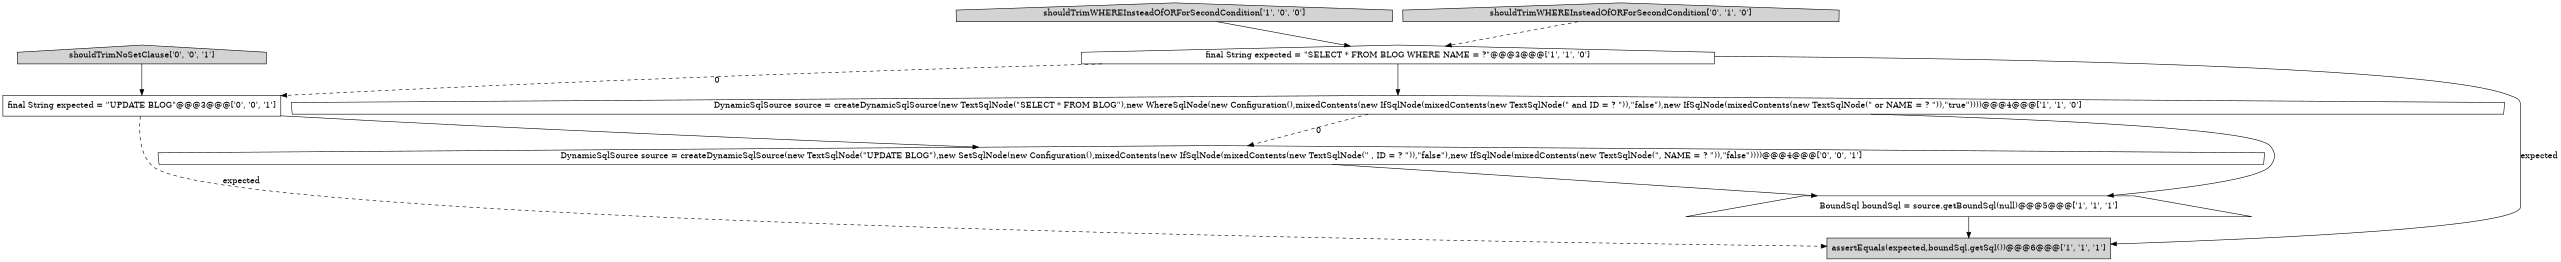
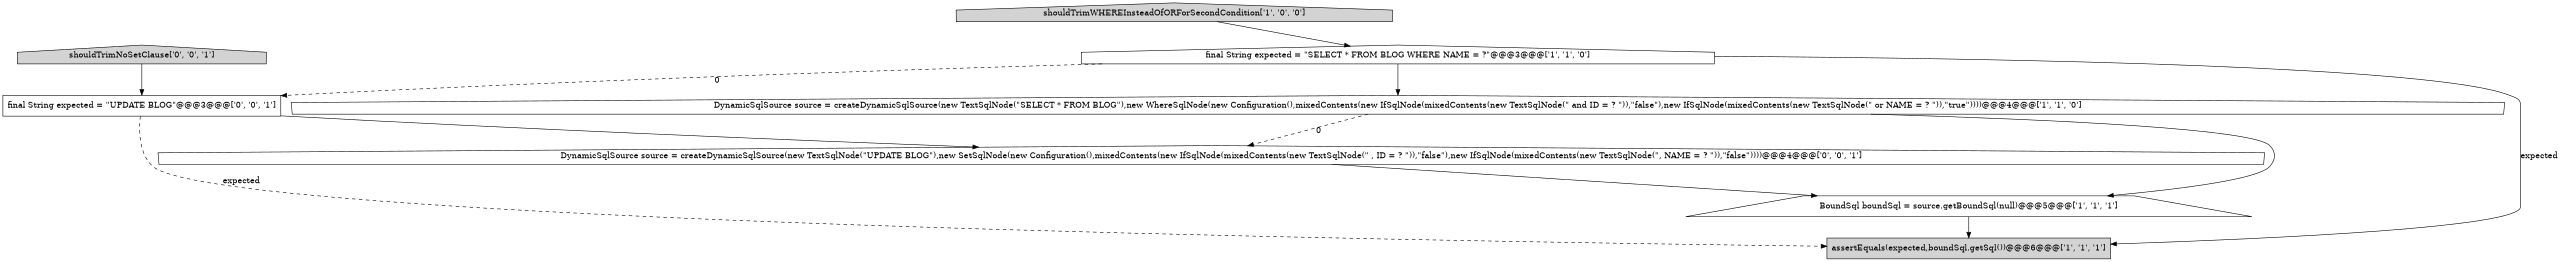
(1621, 13) -> none
